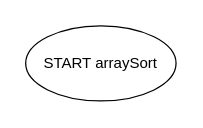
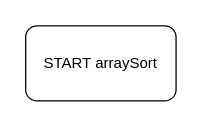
(101, 63) -> (101, 63)
